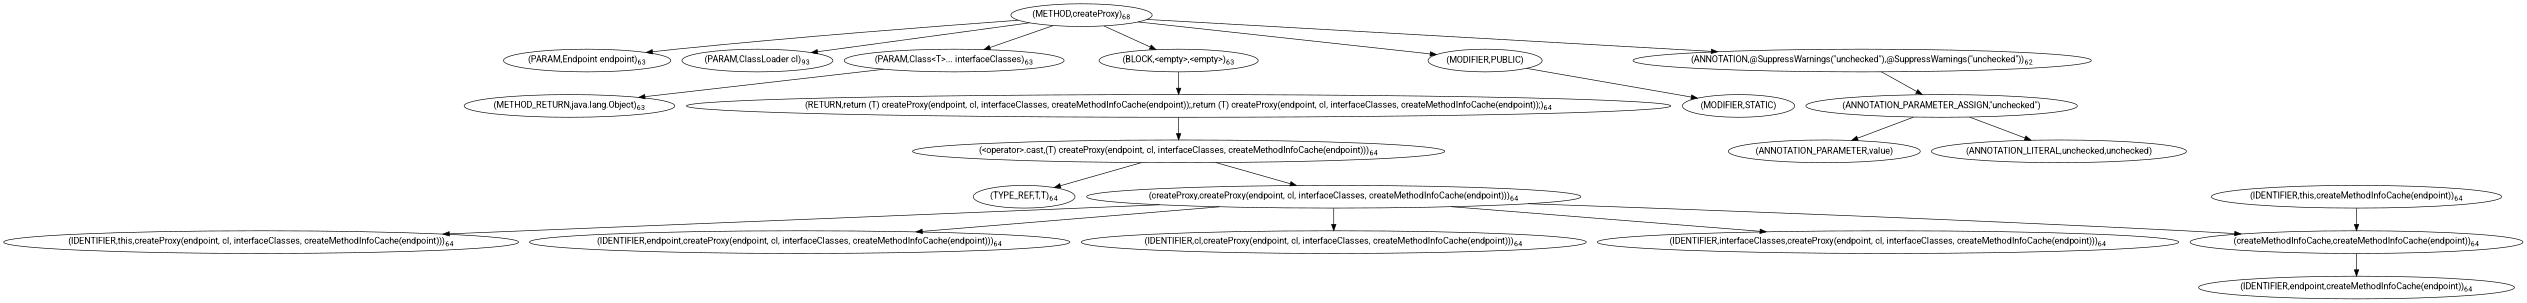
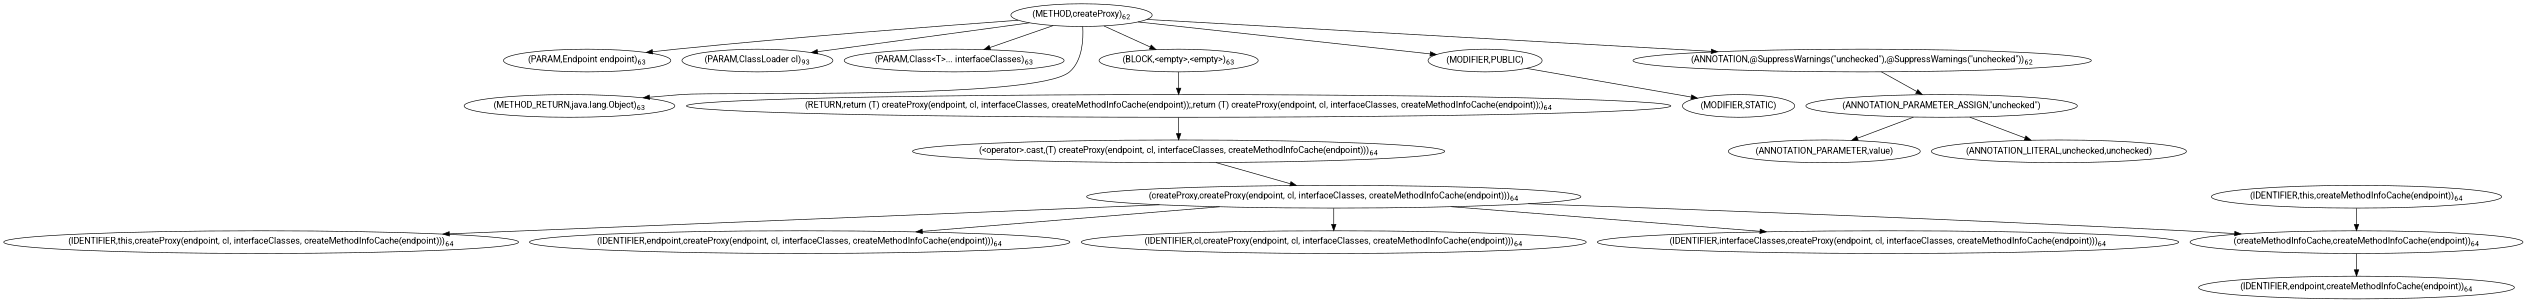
(1126, 14) -> (1126, 14)
(764, 83) -> (885, 92)
(1024, 197) -> none
